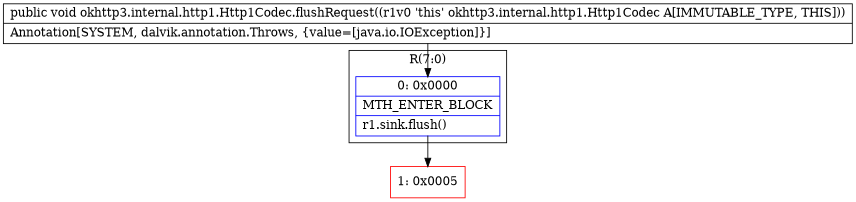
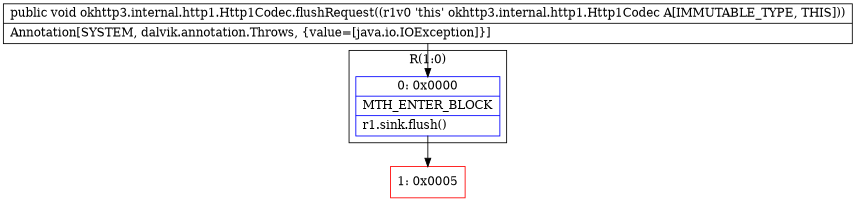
(428, 60) -> (428, 60)
